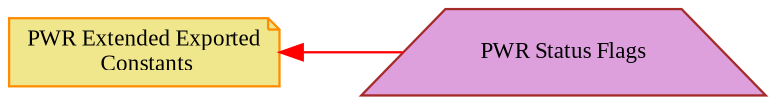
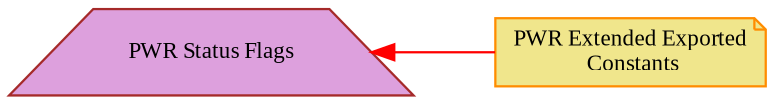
(353, 52) -> (445, 52)
